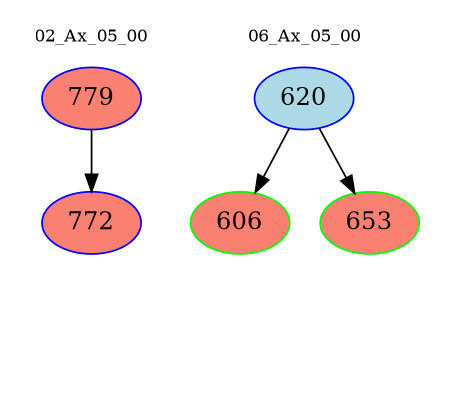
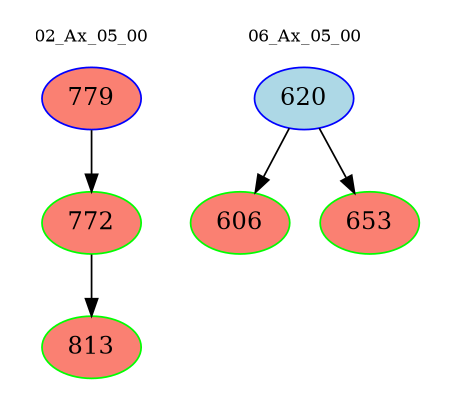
(92, 223) -> (92, 223)
none -> (92, 347)
